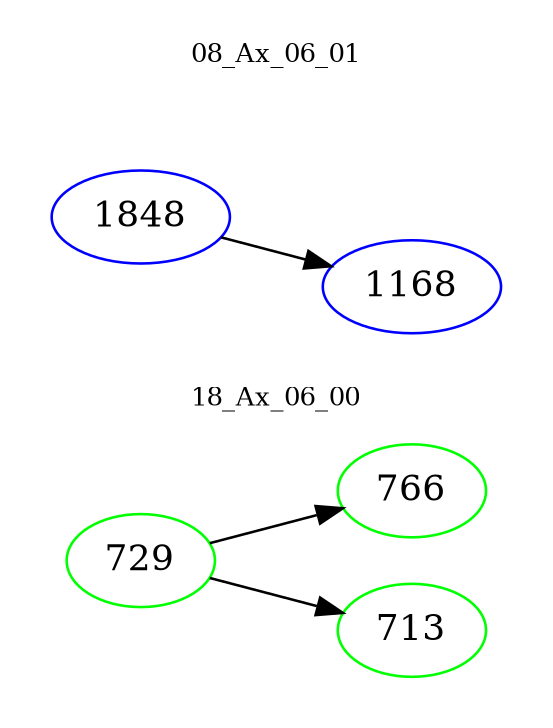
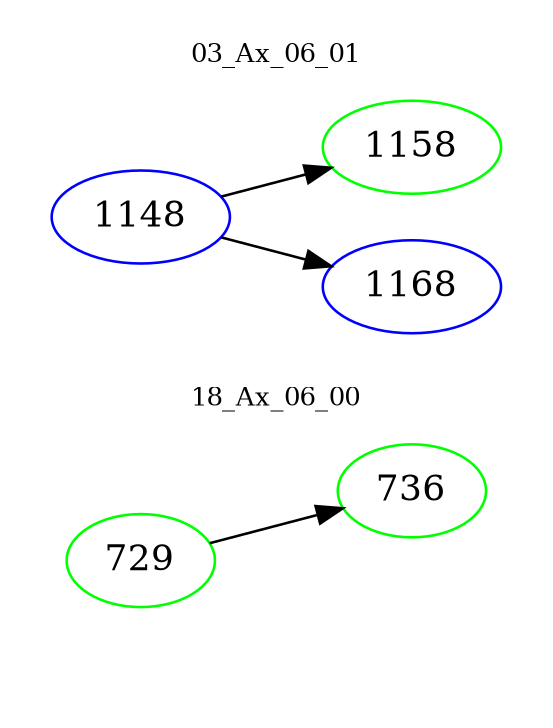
(276, 56) -> (276, 56)
none -> (412, 147)
(141, 217) -> (141, 217)
(412, 491) -> (412, 491)
(412, 630) -> none
